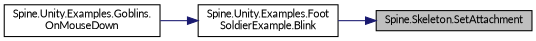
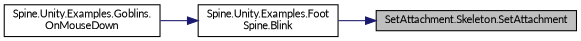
(268, 21) -> (268, 21)
(454, 21) -> (476, 21)
